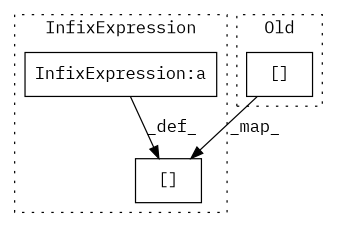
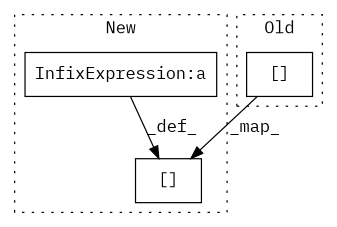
(121, 29) -> (121, 29)
